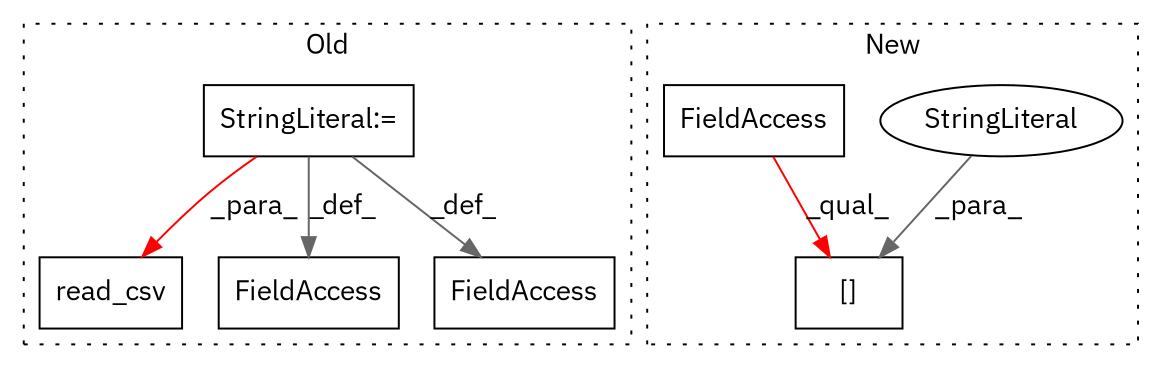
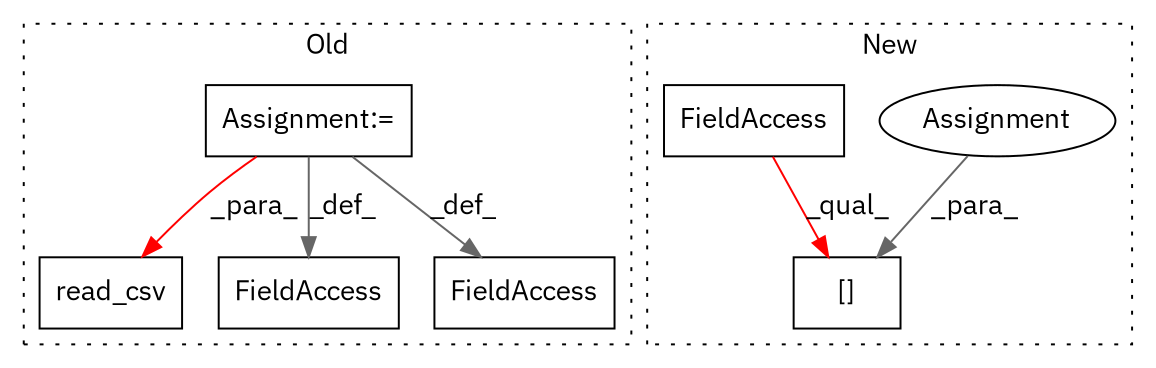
(309, 121) -> (309, 121)
(1001, 121) -> (998, 121)
